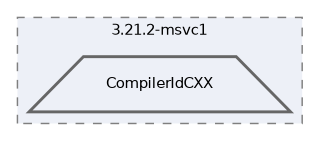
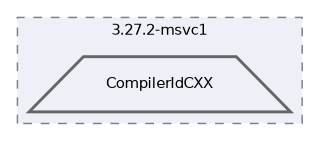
(160, 31) -> (160, 31)
